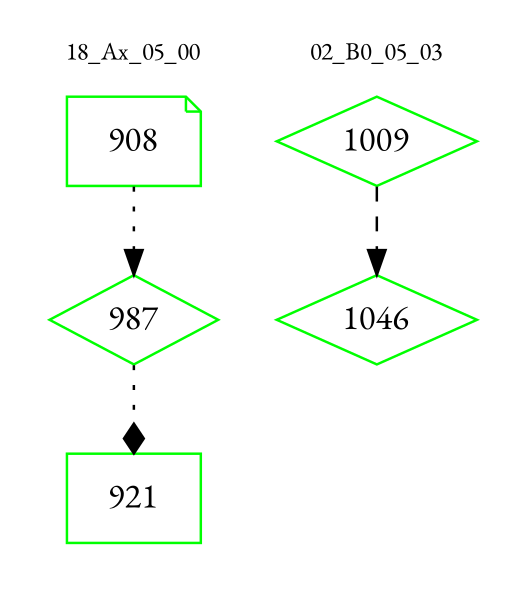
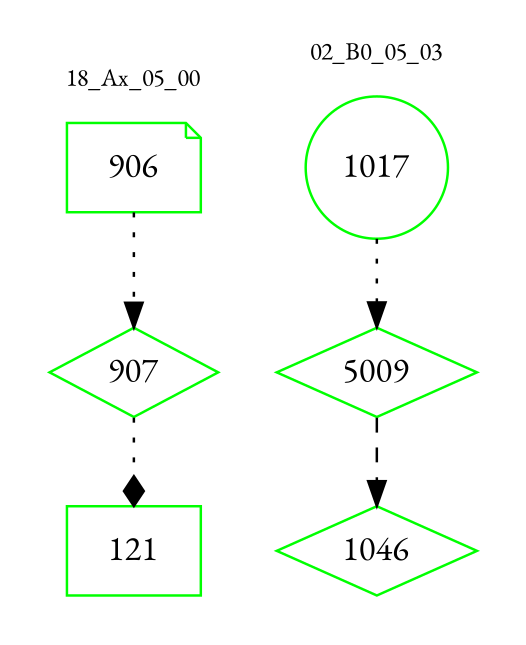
(134, 141) -> (134, 168)
(377, 141) -> (377, 372)
none -> (377, 168)
(134, 320) -> (134, 372)
(134, 498) -> (134, 551)
